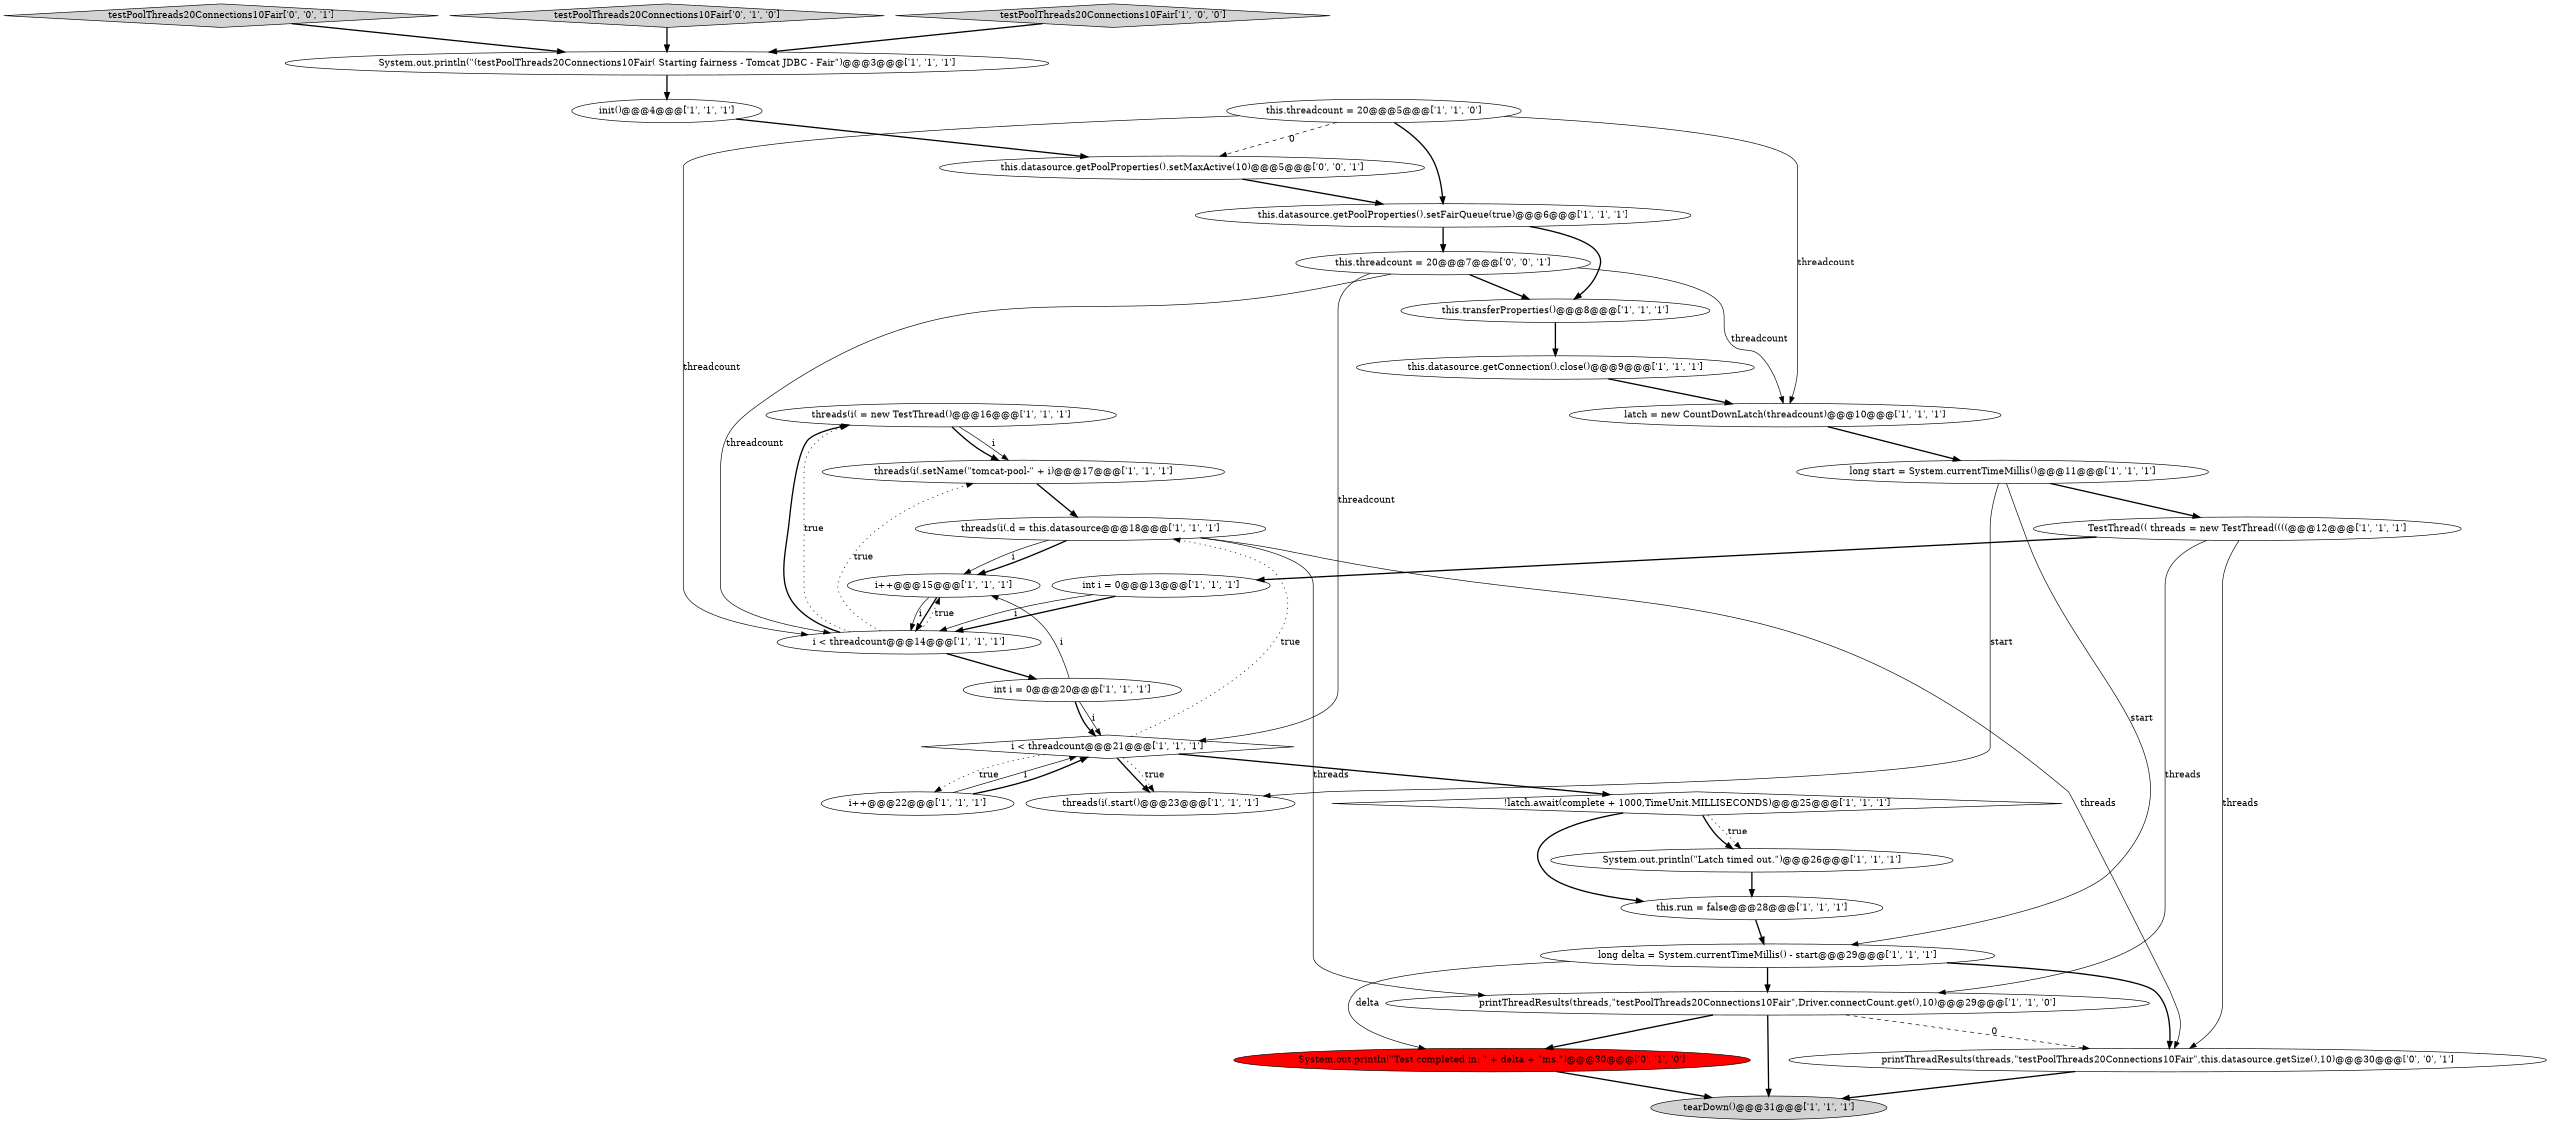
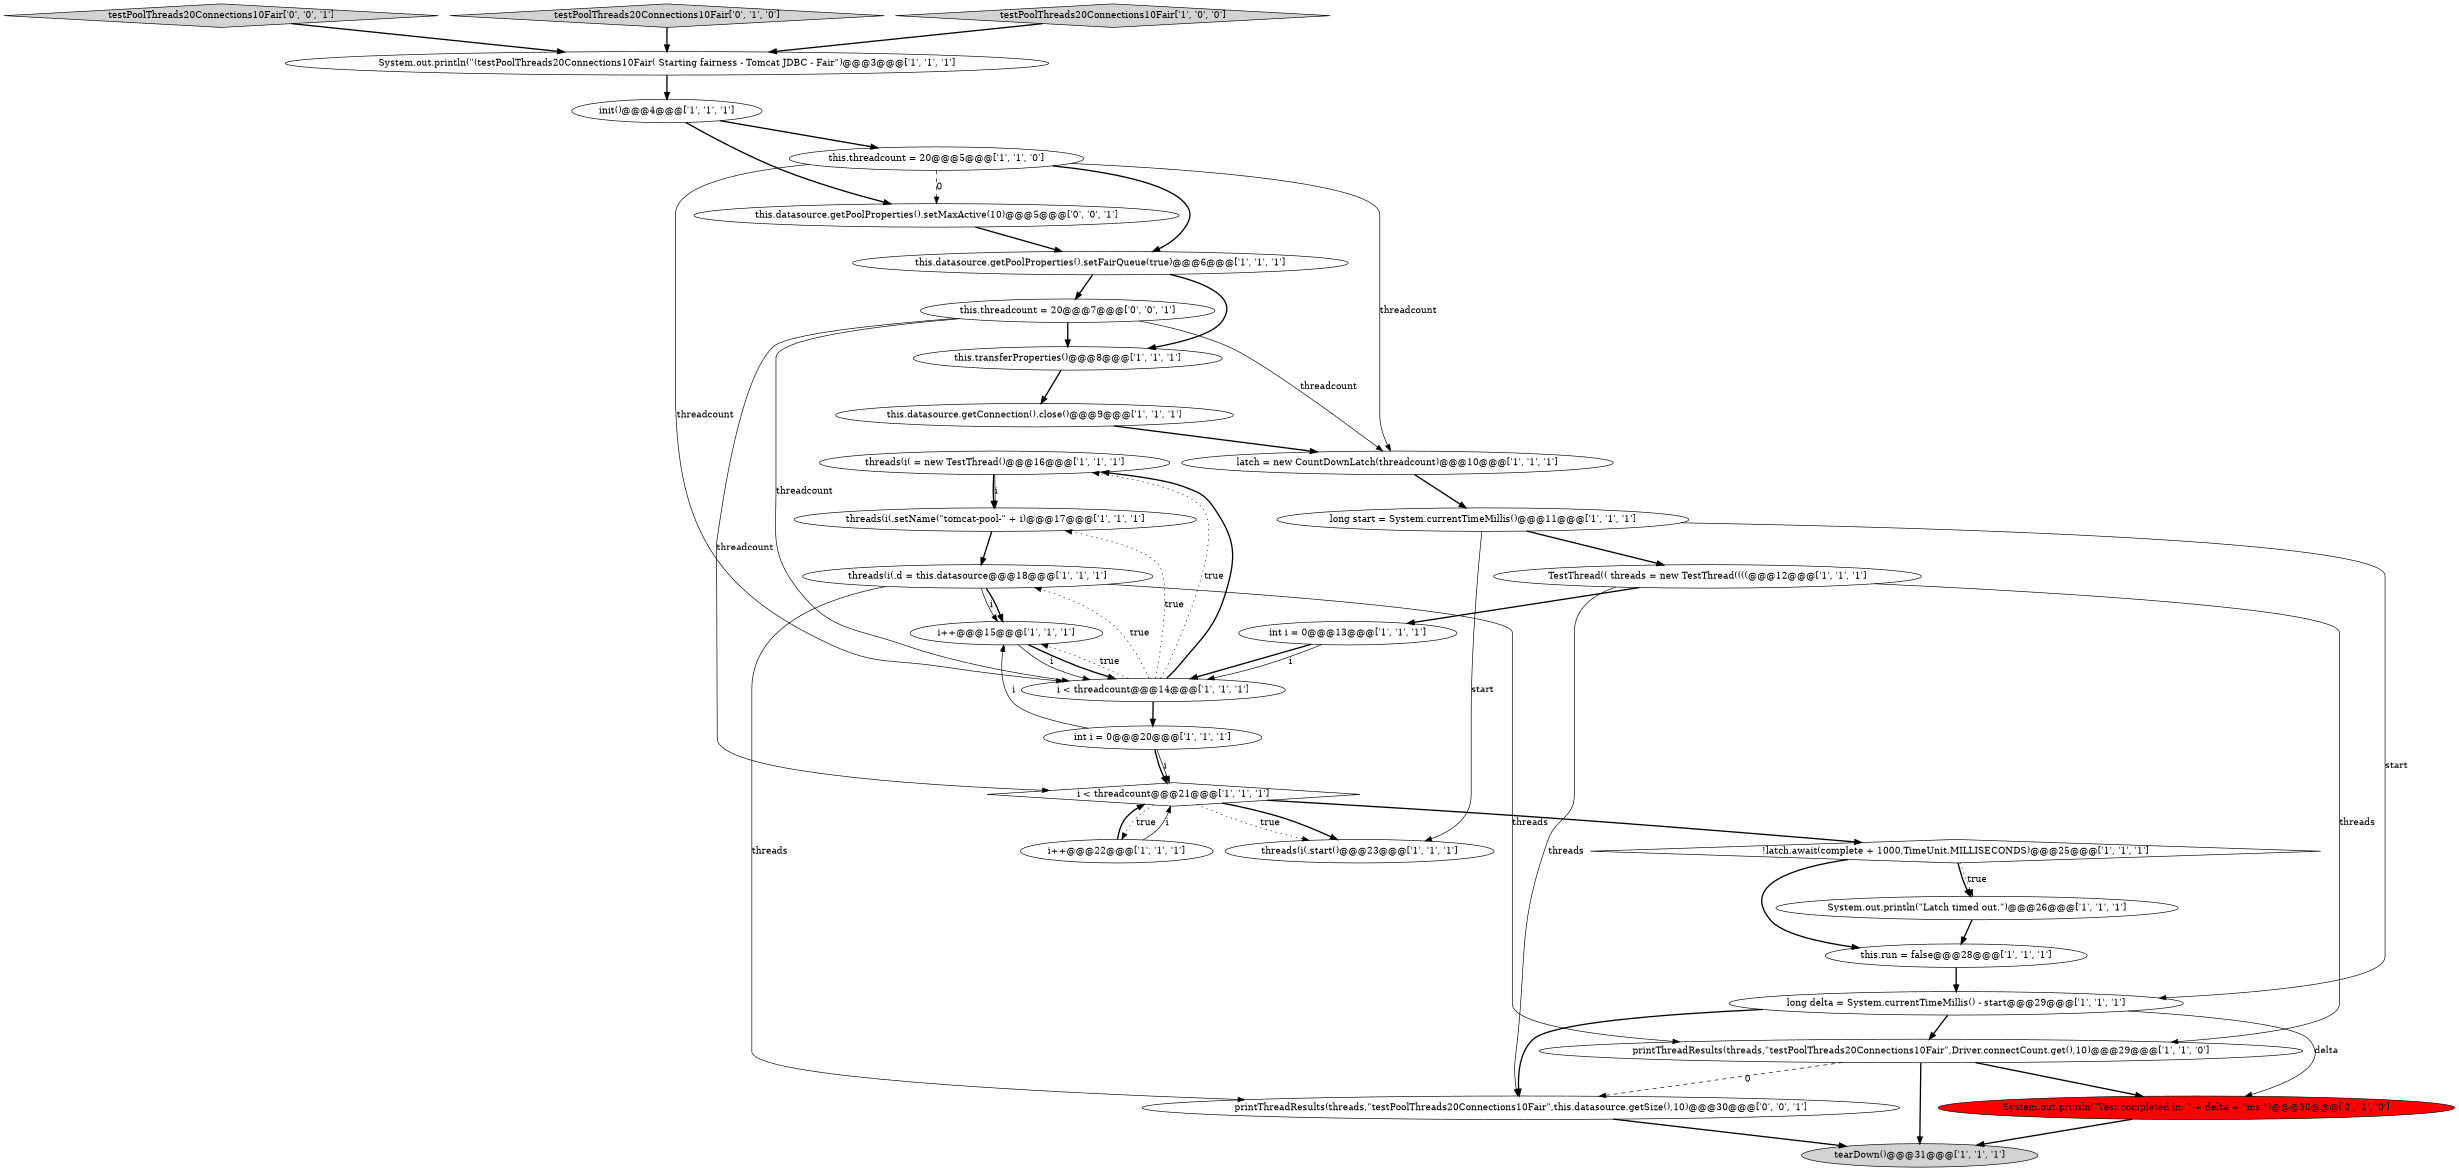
none -> (796, 134)
(1274, 640) -> (1107, 620)
